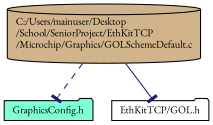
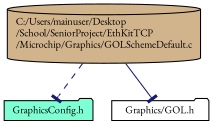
(160, 111) -> (160, 111)
